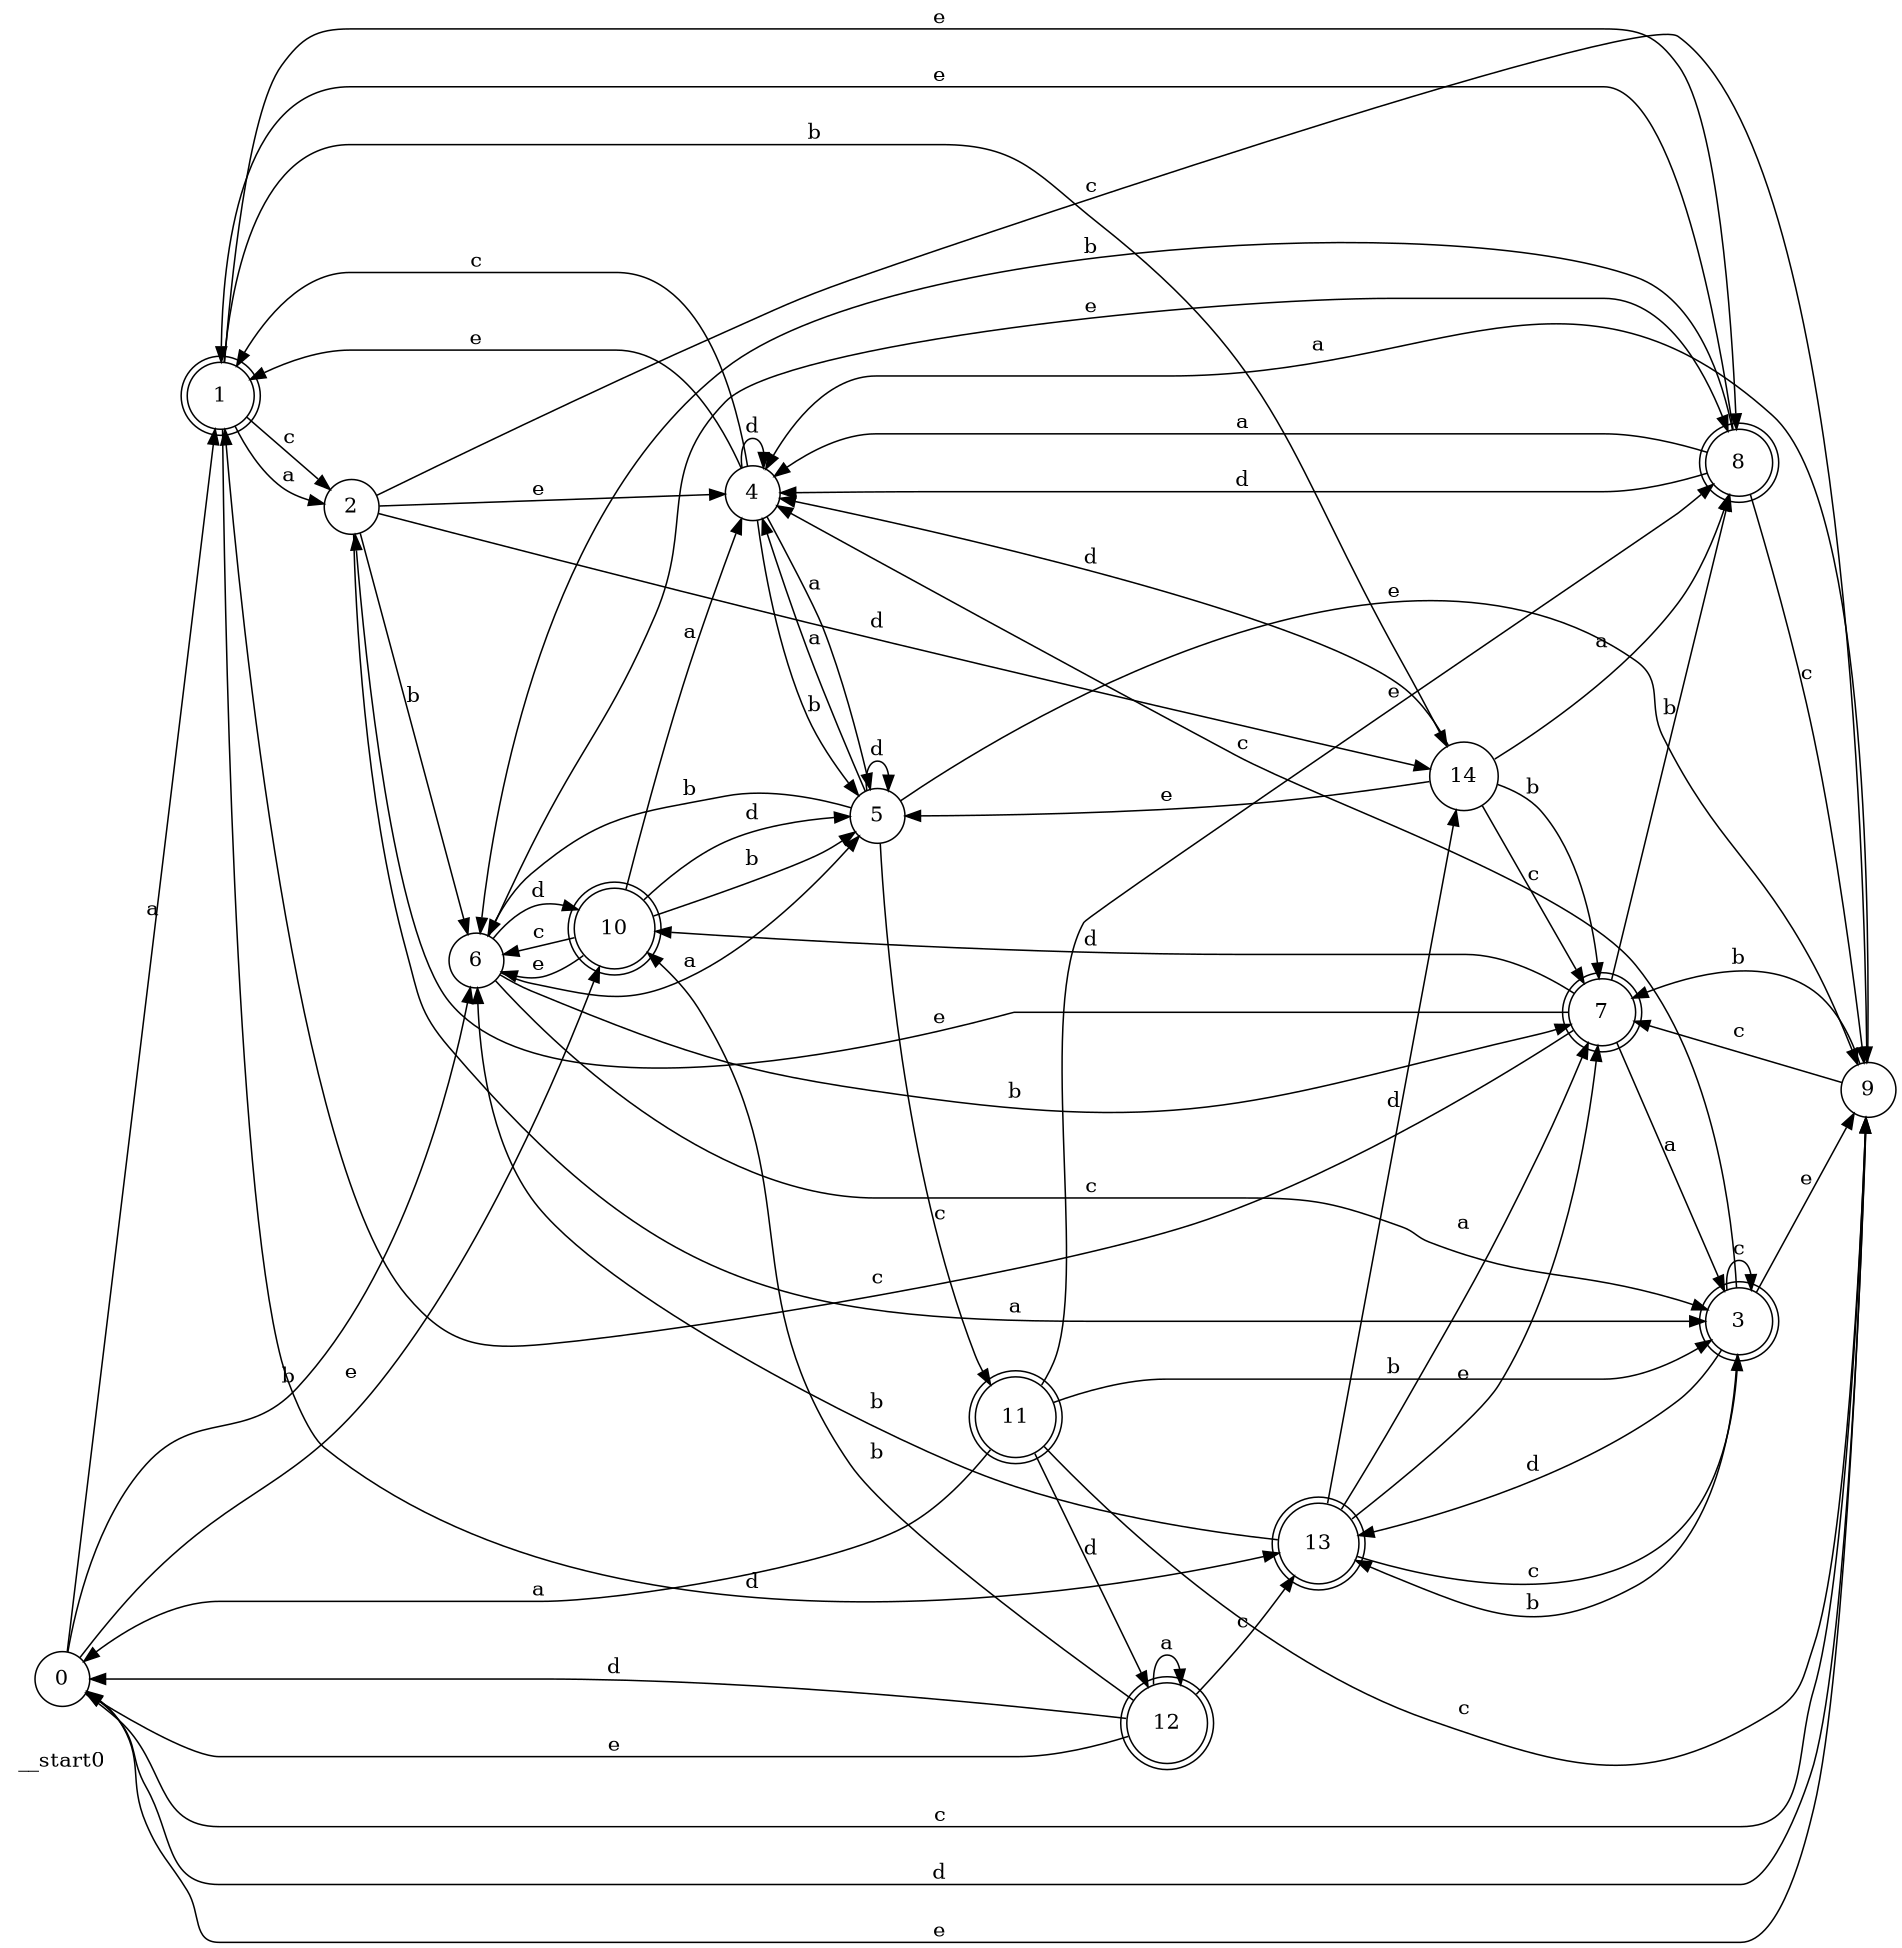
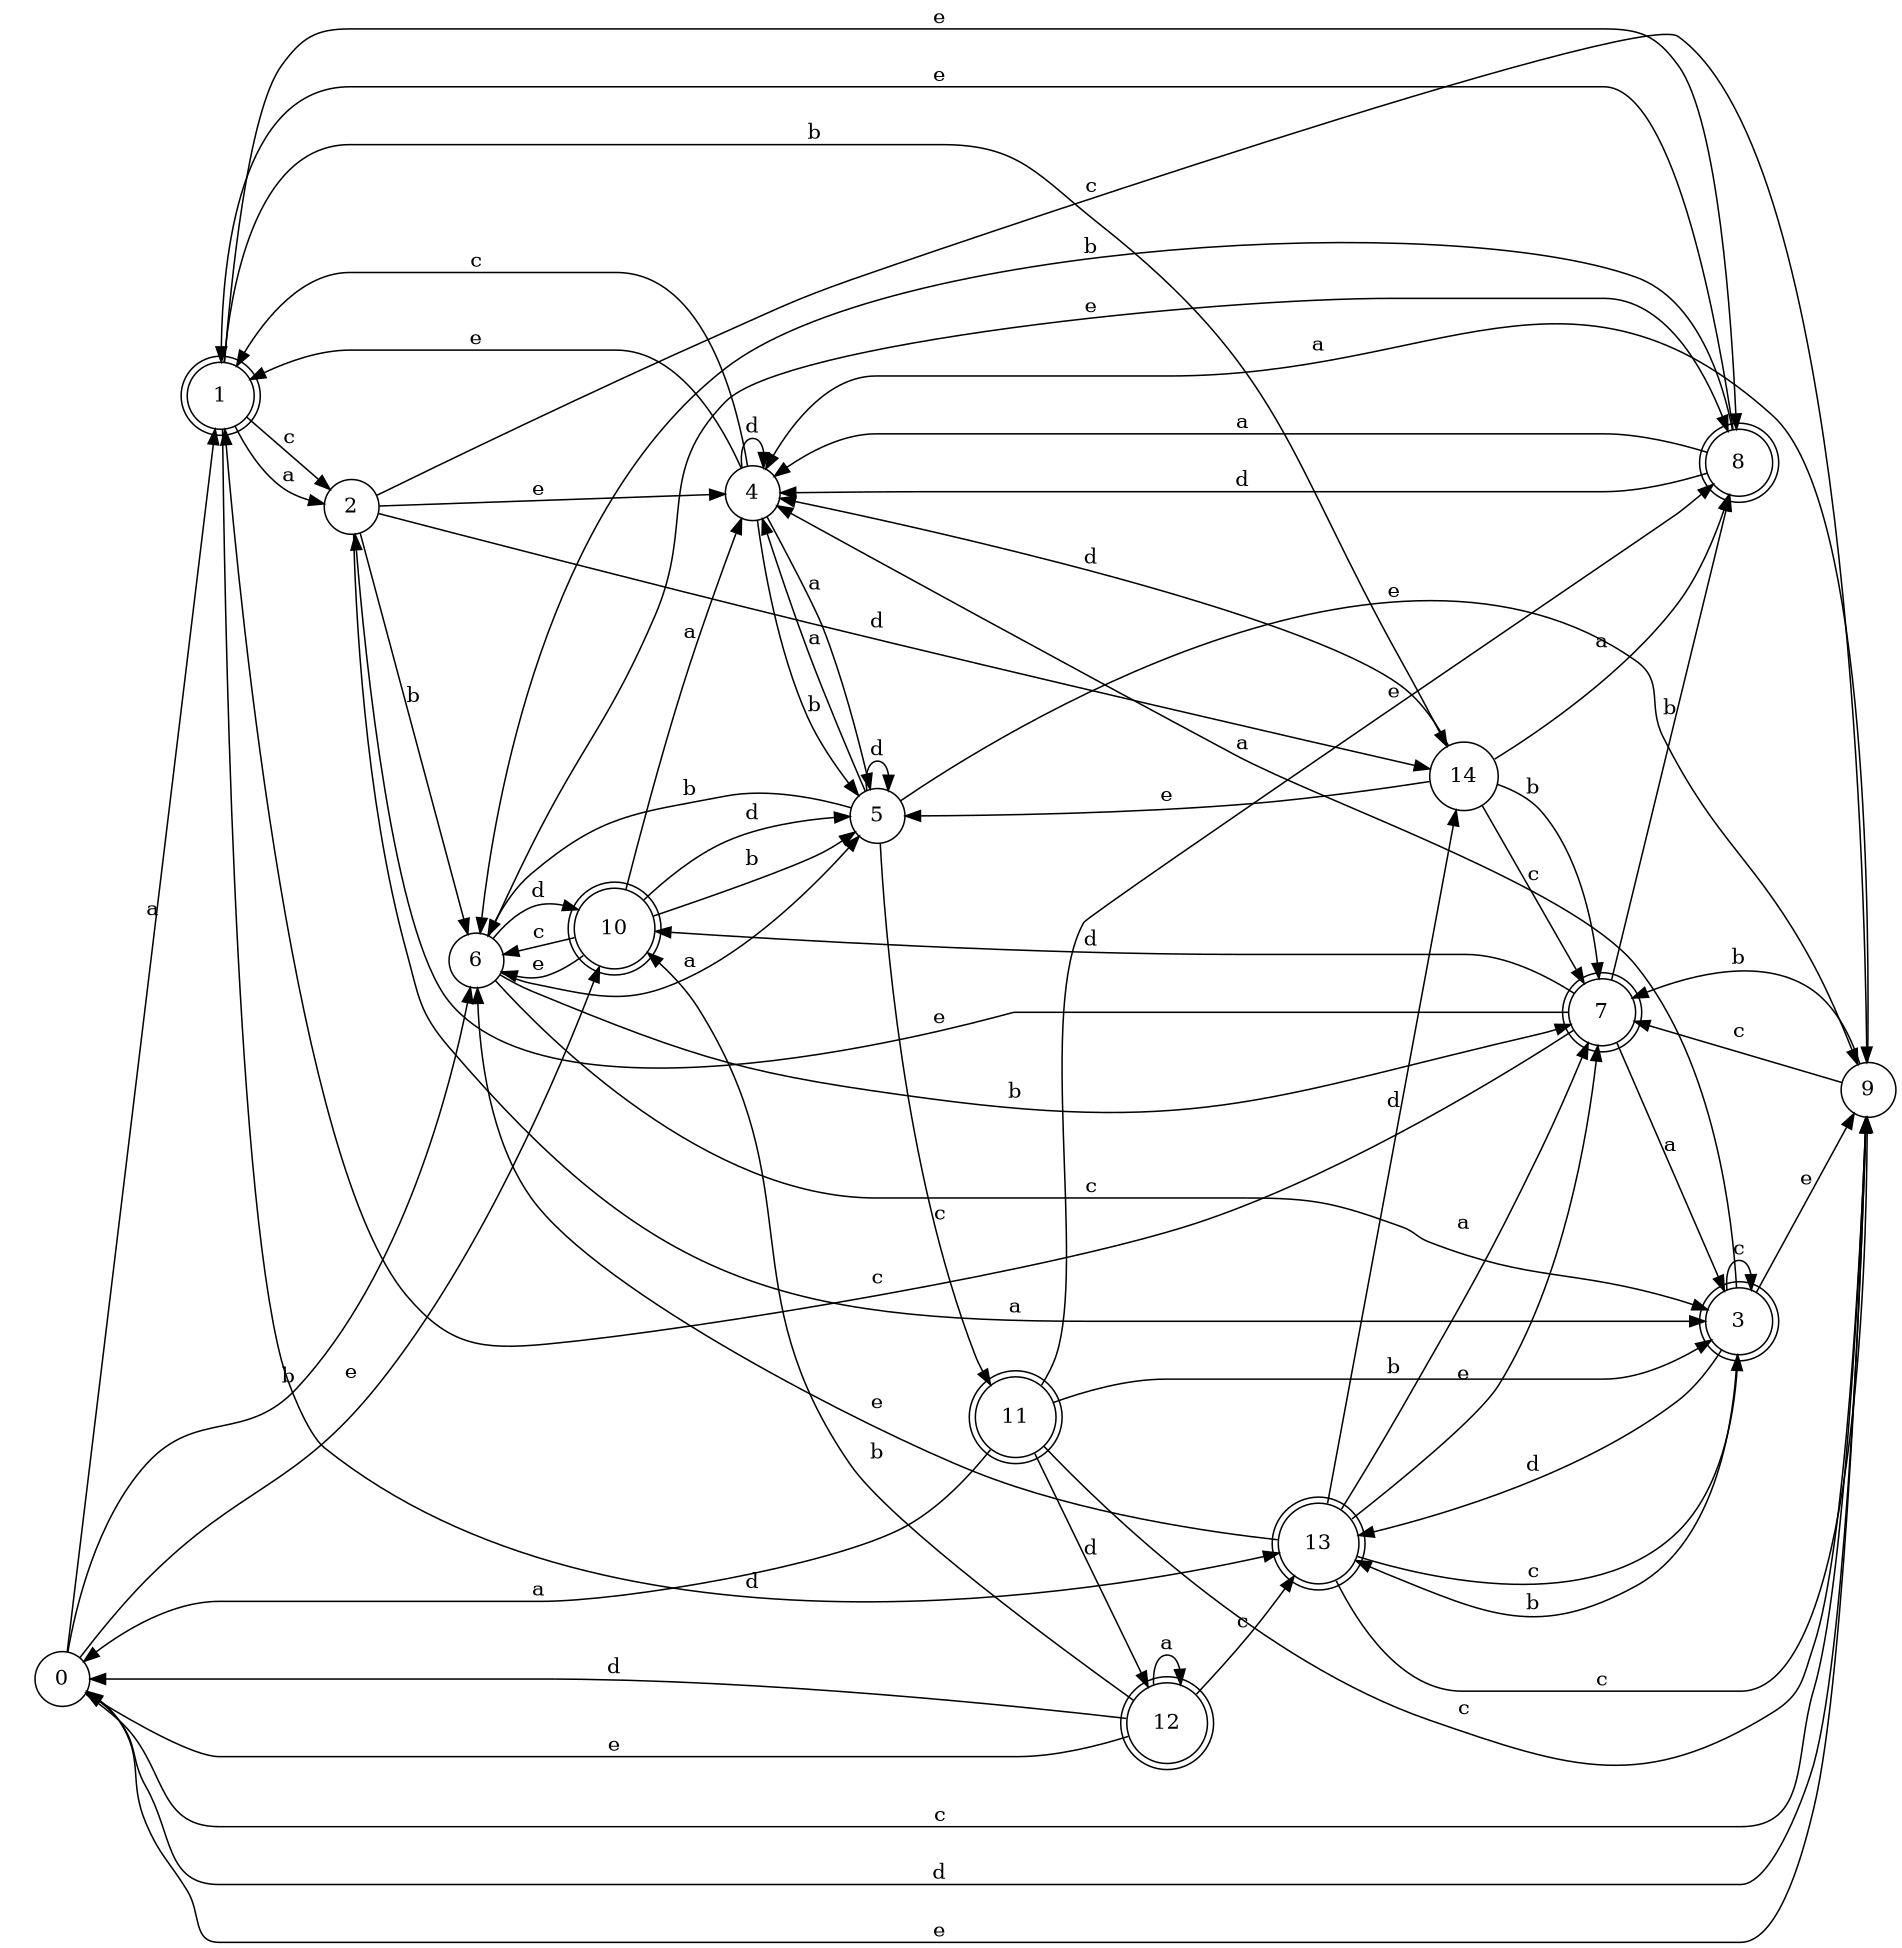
(1243, 744) -> (1243, 744)
(1820, 768) -> (1794, 1648)
(878, 1403) -> (878, 1403)
(62, 1761) -> none
